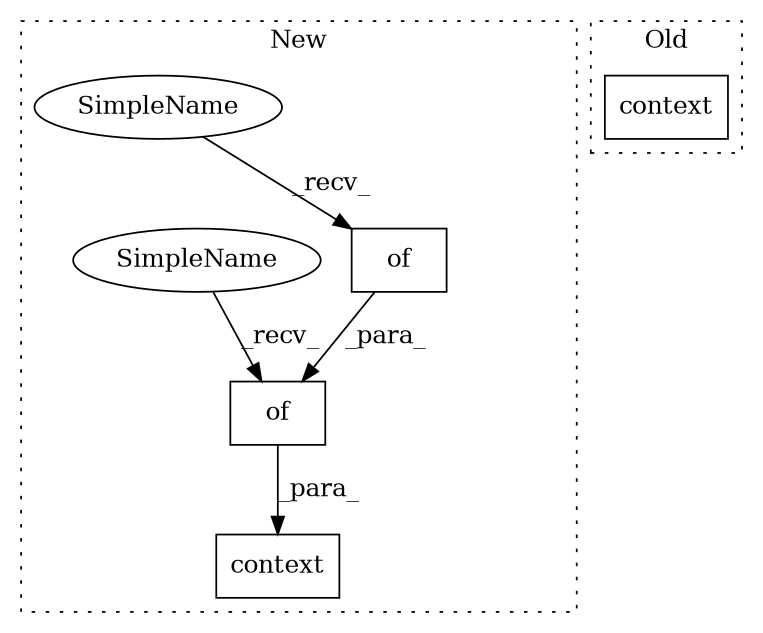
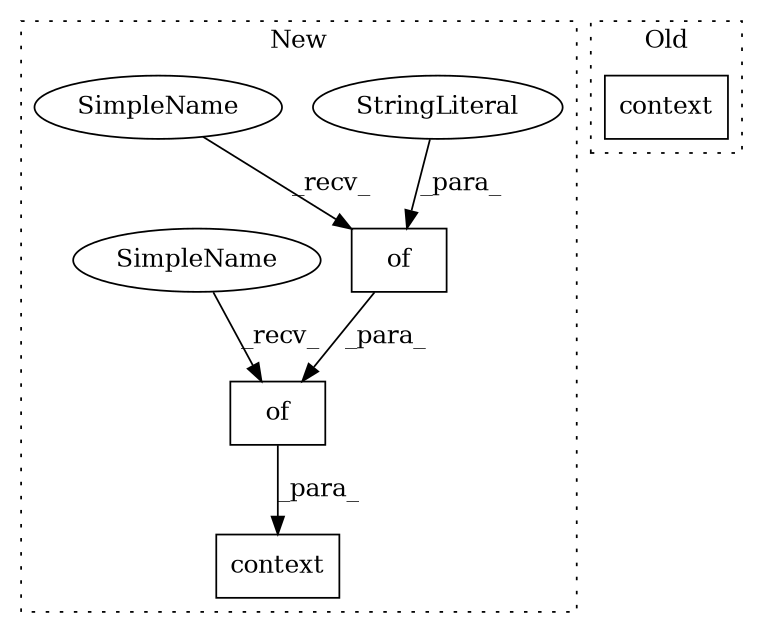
none -> (438, 107)
